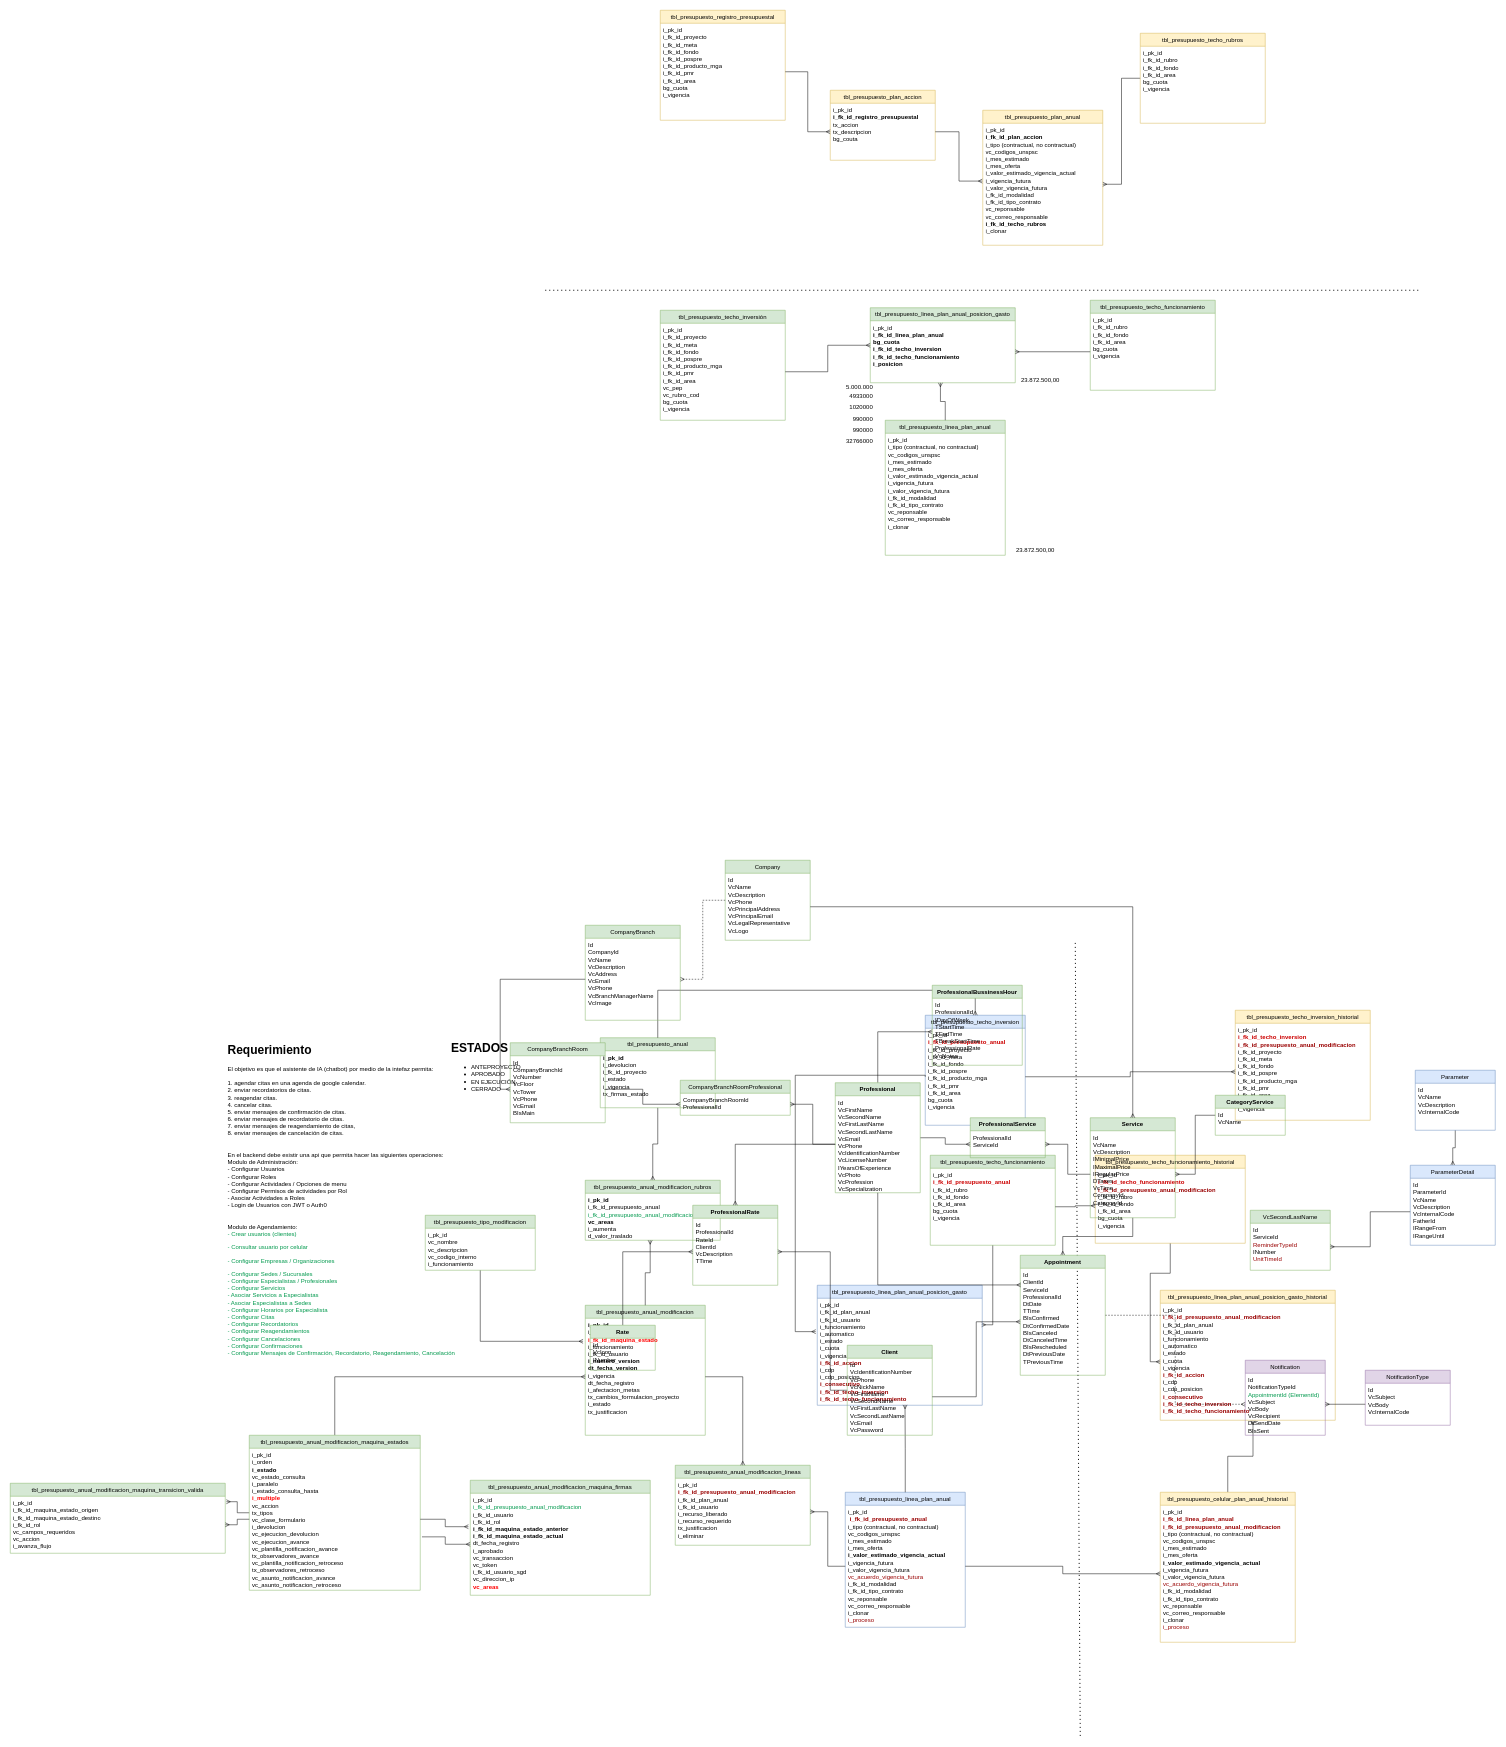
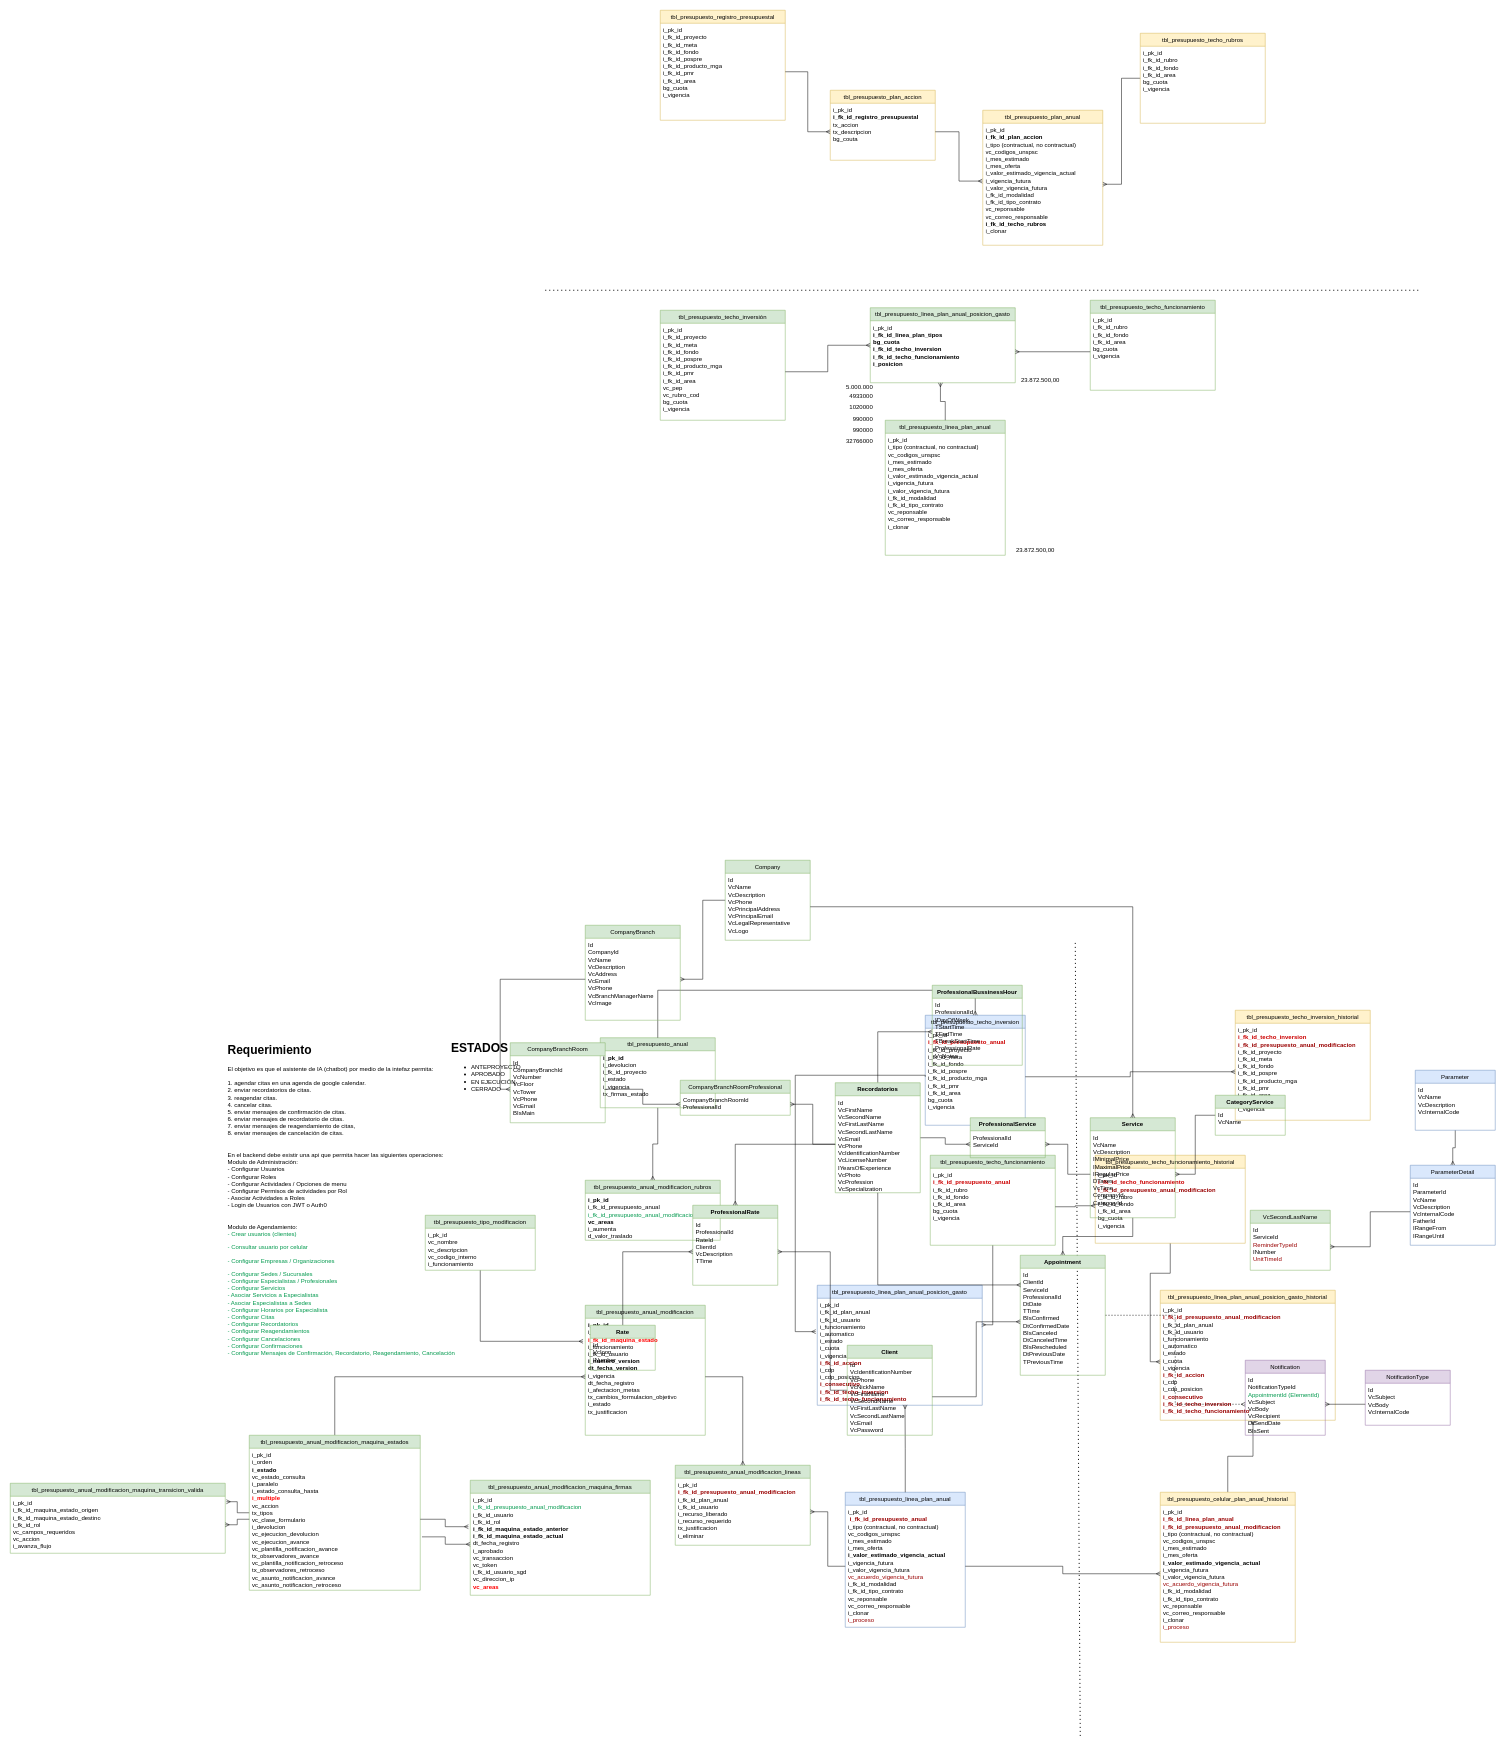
(917, 346) -> (917, 346)
(703, 939) -> (703, 939)
(878, 1089) -> (878, 1089)
(645, 1286) -> none
(638, 1369) -> (637, 1369)
